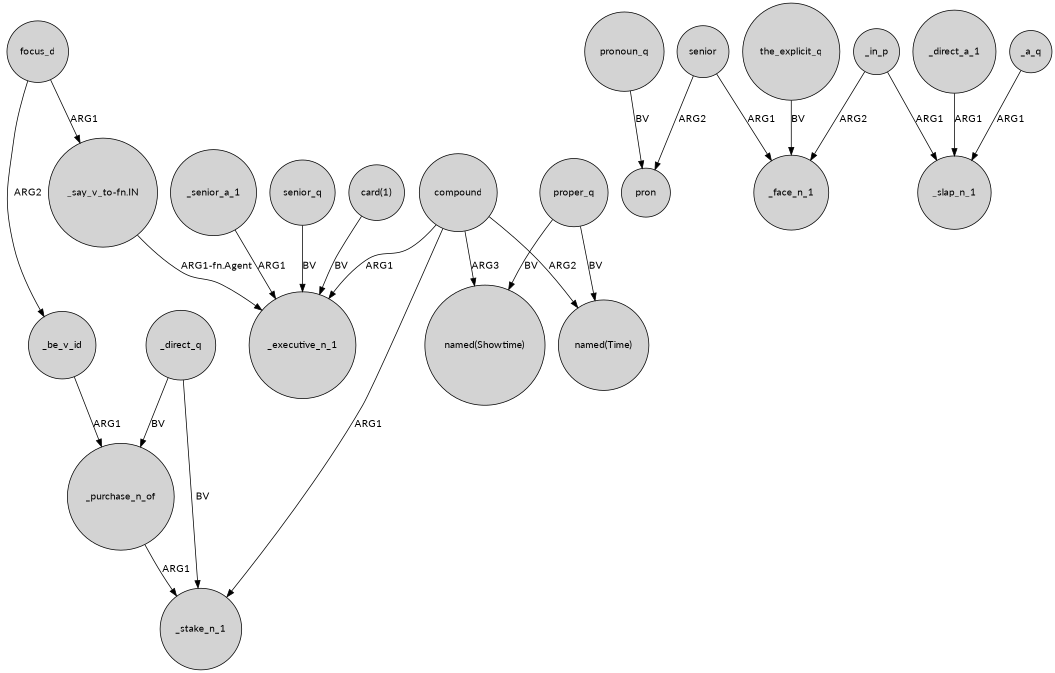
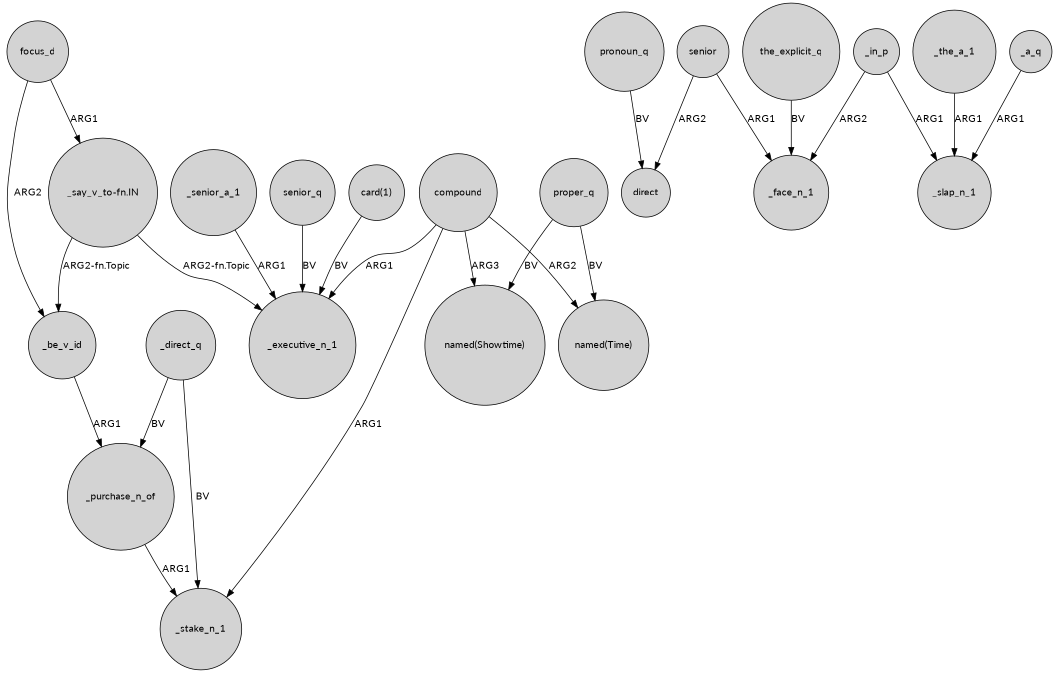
(954, 52) -> (954, 52)
(646, 193) -> (646, 193)
(217, 266) -> (217, 266)
none -> (61, 270)
